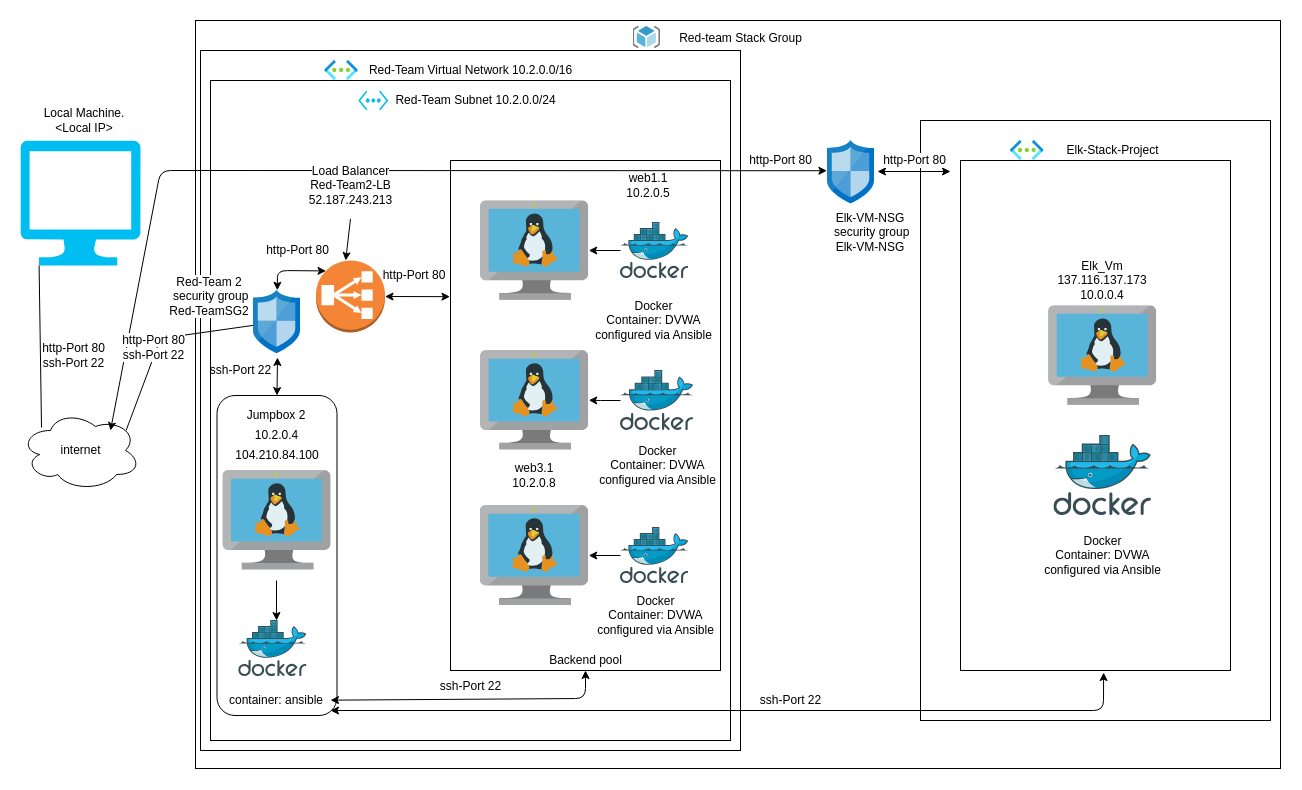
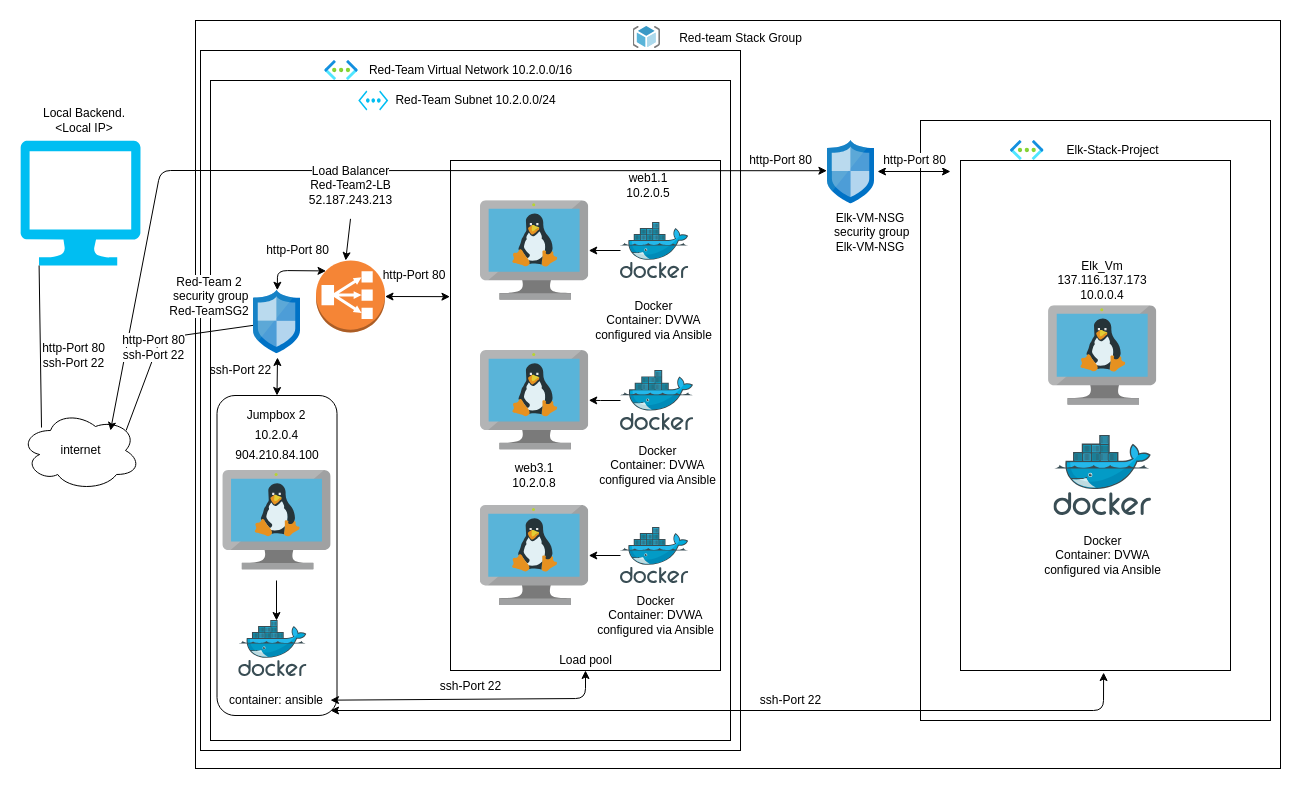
(85, 121) -> (85, 121)
(278, 456) -> (278, 456)
(586, 661) -> (586, 661)
